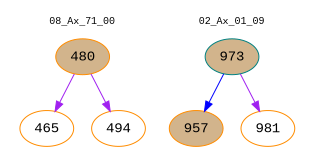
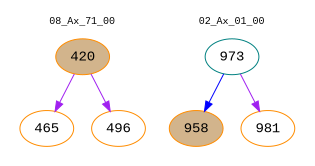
(232, 21) -> (232, 21)
(83, 57) -> (83, 57)
(232, 57) -> (232, 57)
(119, 128) -> (119, 128)
(196, 128) -> (196, 128)
